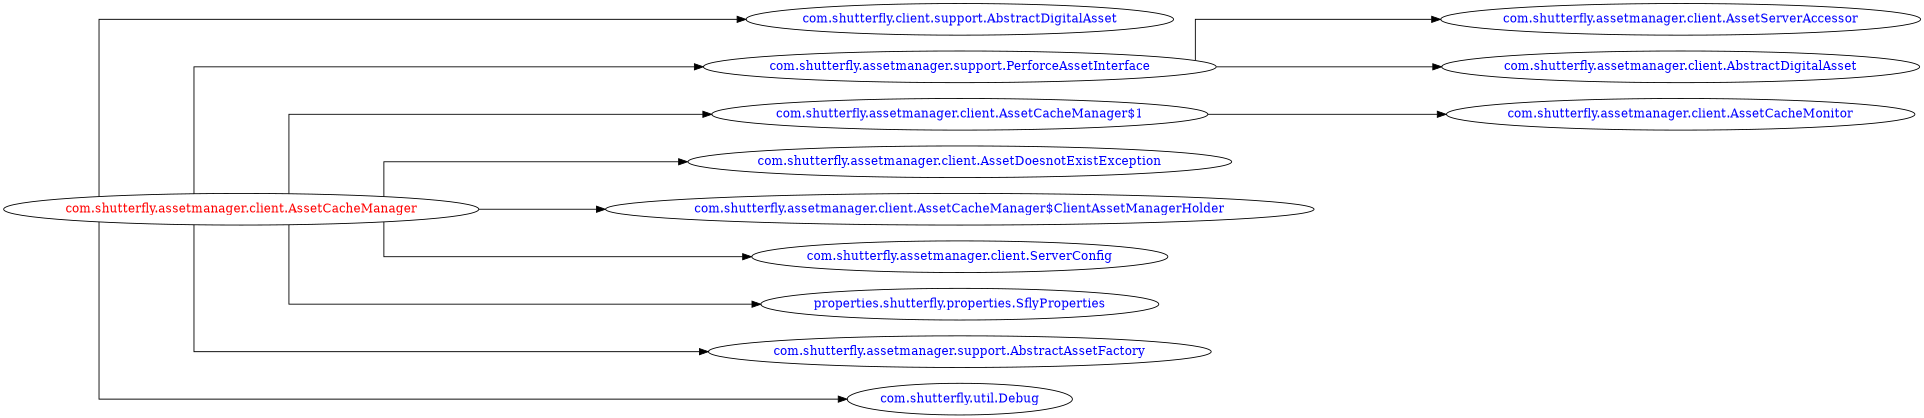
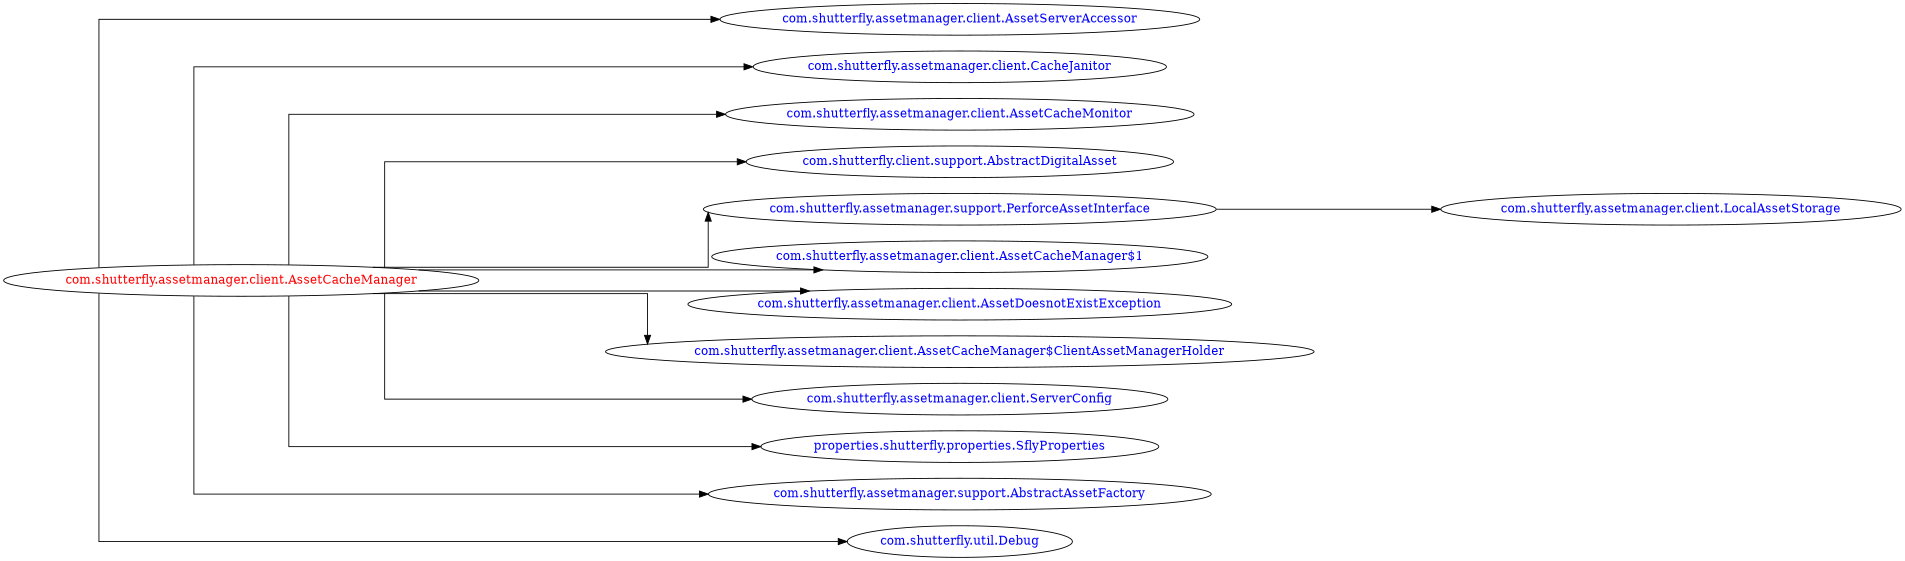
(1293, 19) -> (281, 19)
none -> (960, 67)
(1681, 67) -> (1671, 209)
(1323, 114) -> (427, 114)
